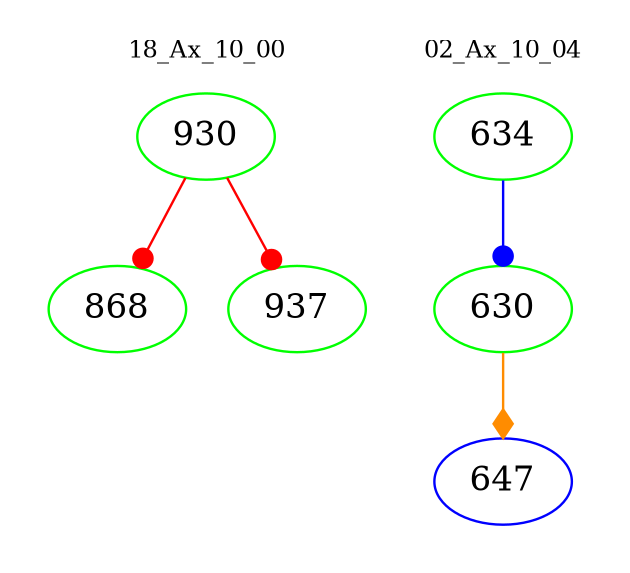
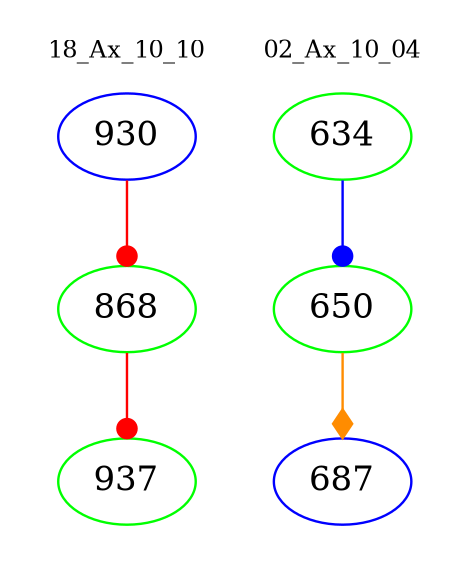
(207, 52) -> (127, 52)
(206, 137) -> (127, 137)
(247, 214) -> (127, 386)
(503, 309) -> (343, 309)
(503, 482) -> (343, 482)
